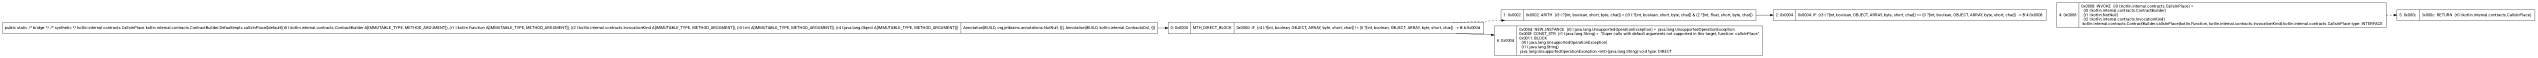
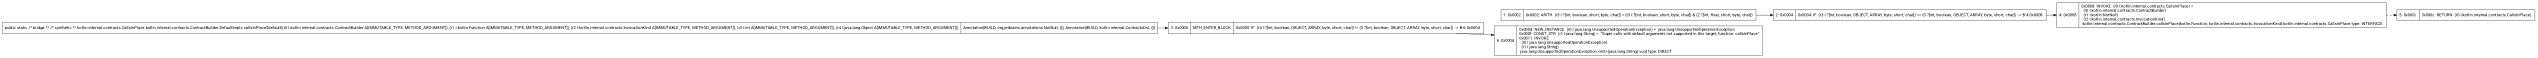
none -> (2050, 15)
(1477, 22) -> none
(1212, 28) -> (1212, 28)
(1534, 38) -> (1535, 38)
